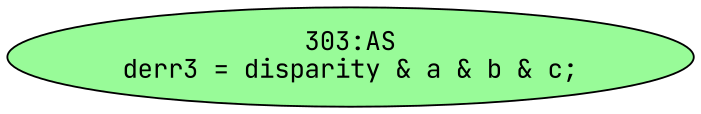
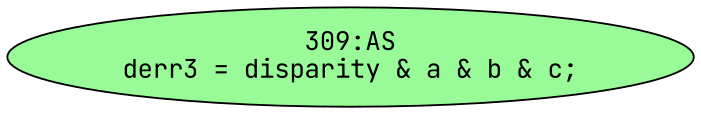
(351, 57) -> (351, 57)
